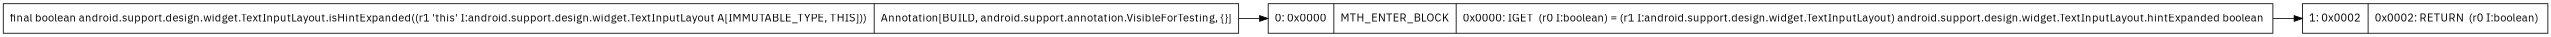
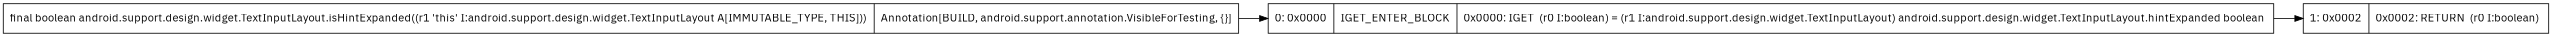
(1395, 18) -> (1395, 18)
